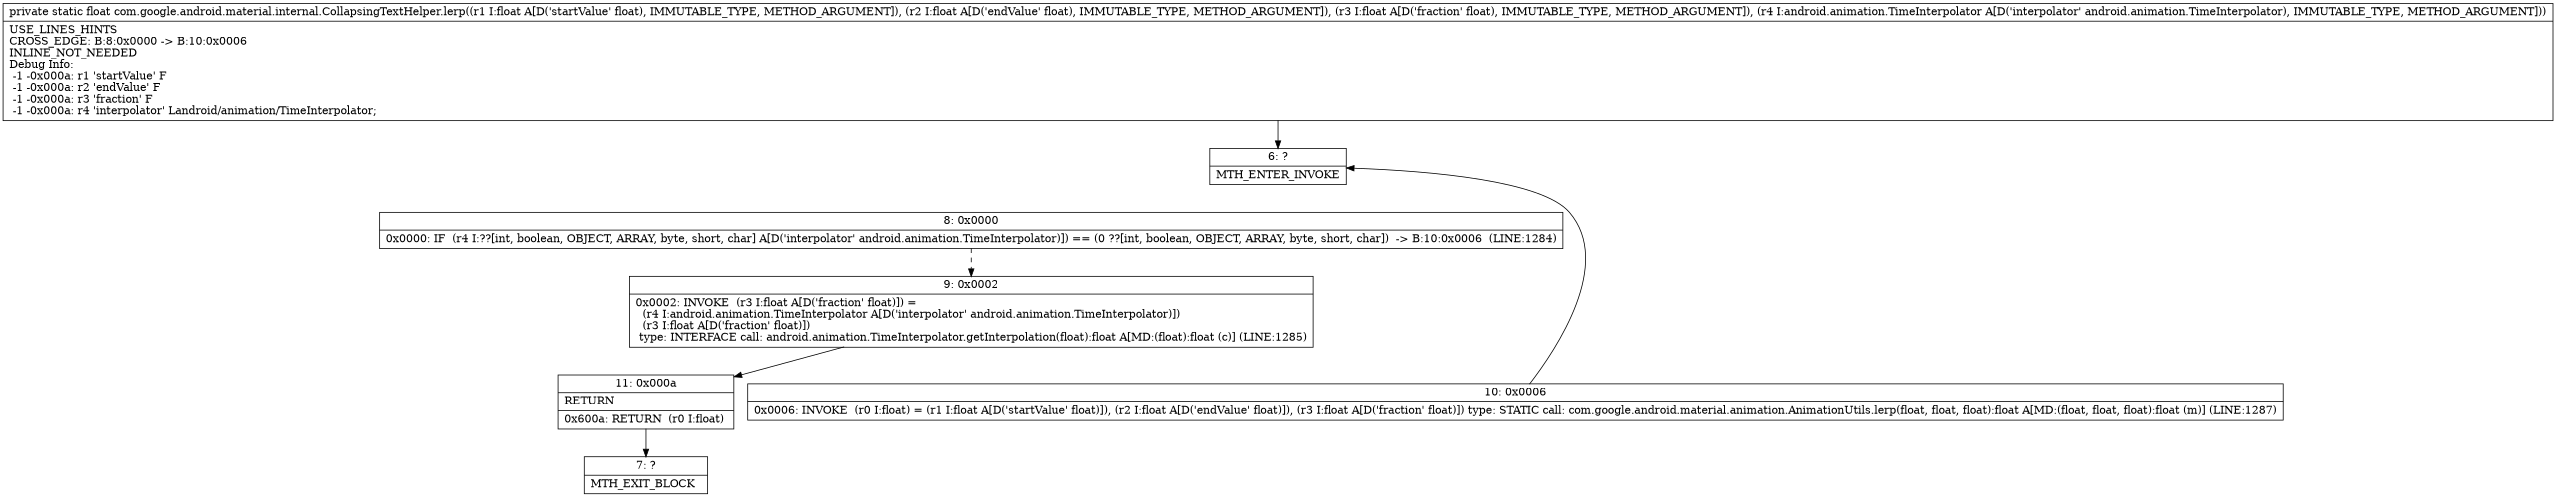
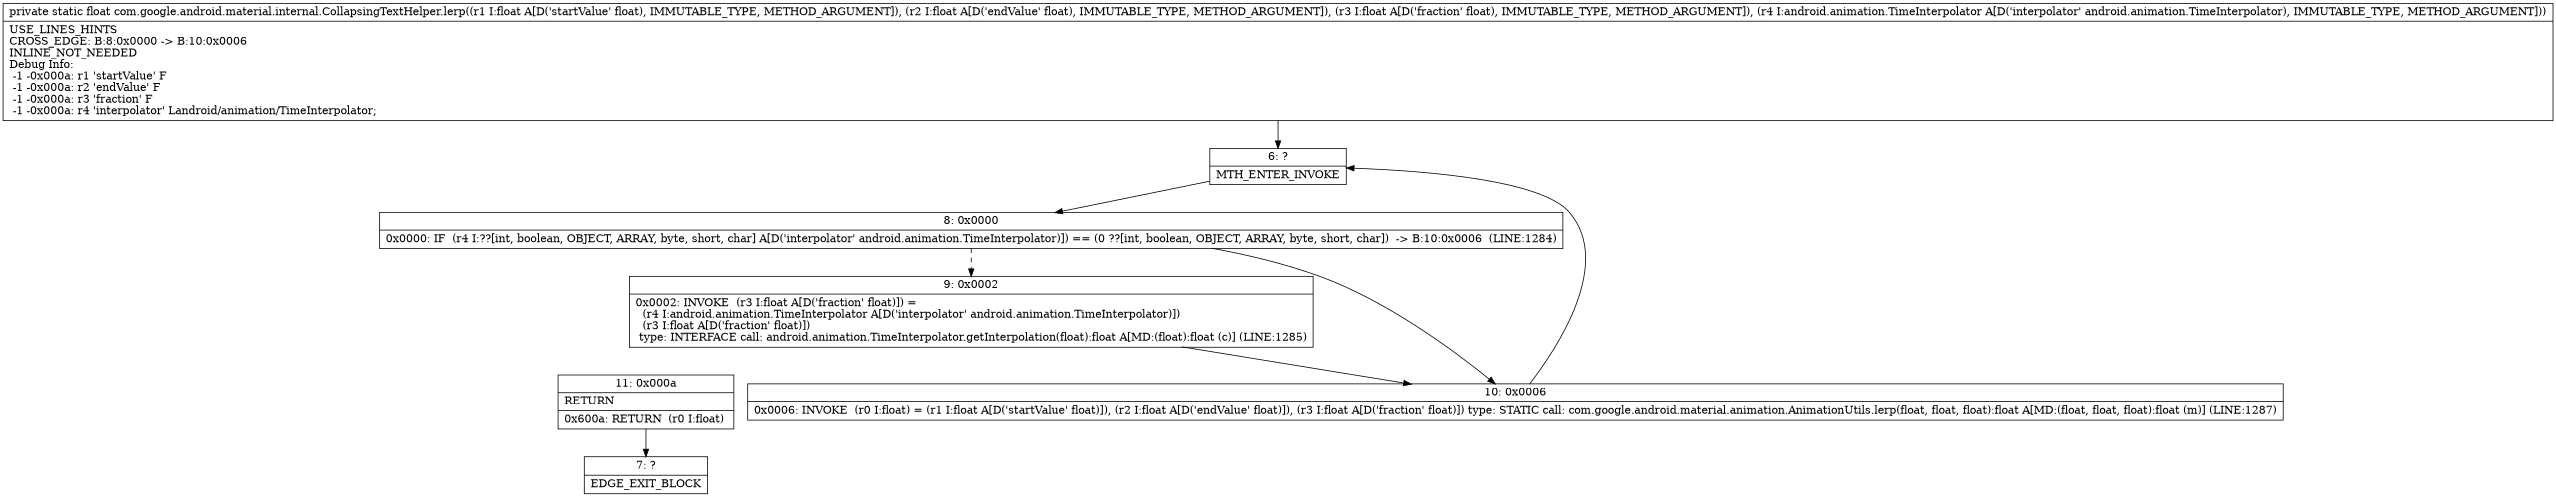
none -> (1136, 196)
none -> (1360, 294)
(793, 361) -> (1293, 365)
(643, 484) -> (646, 484)
